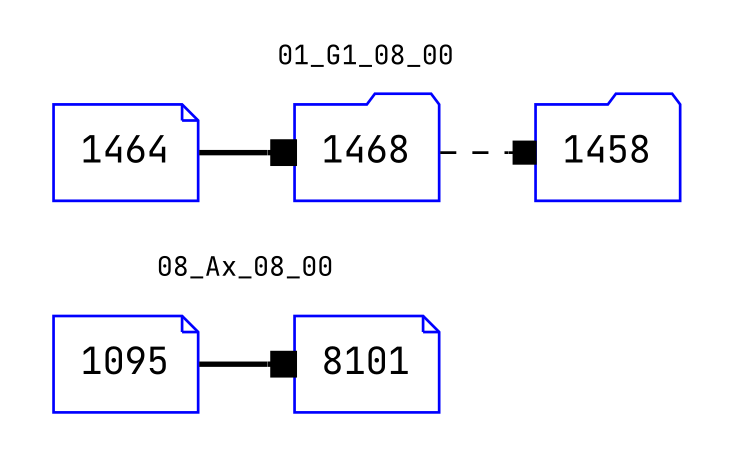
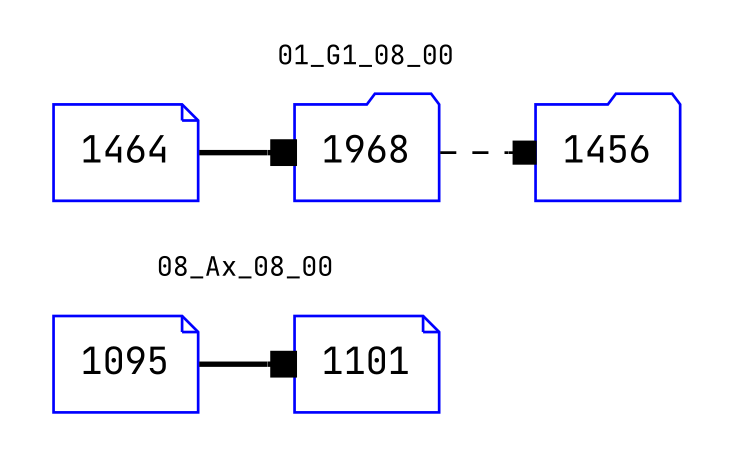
(367, 153) -> (367, 153)
(608, 153) -> (608, 153)
(367, 364) -> (367, 364)
